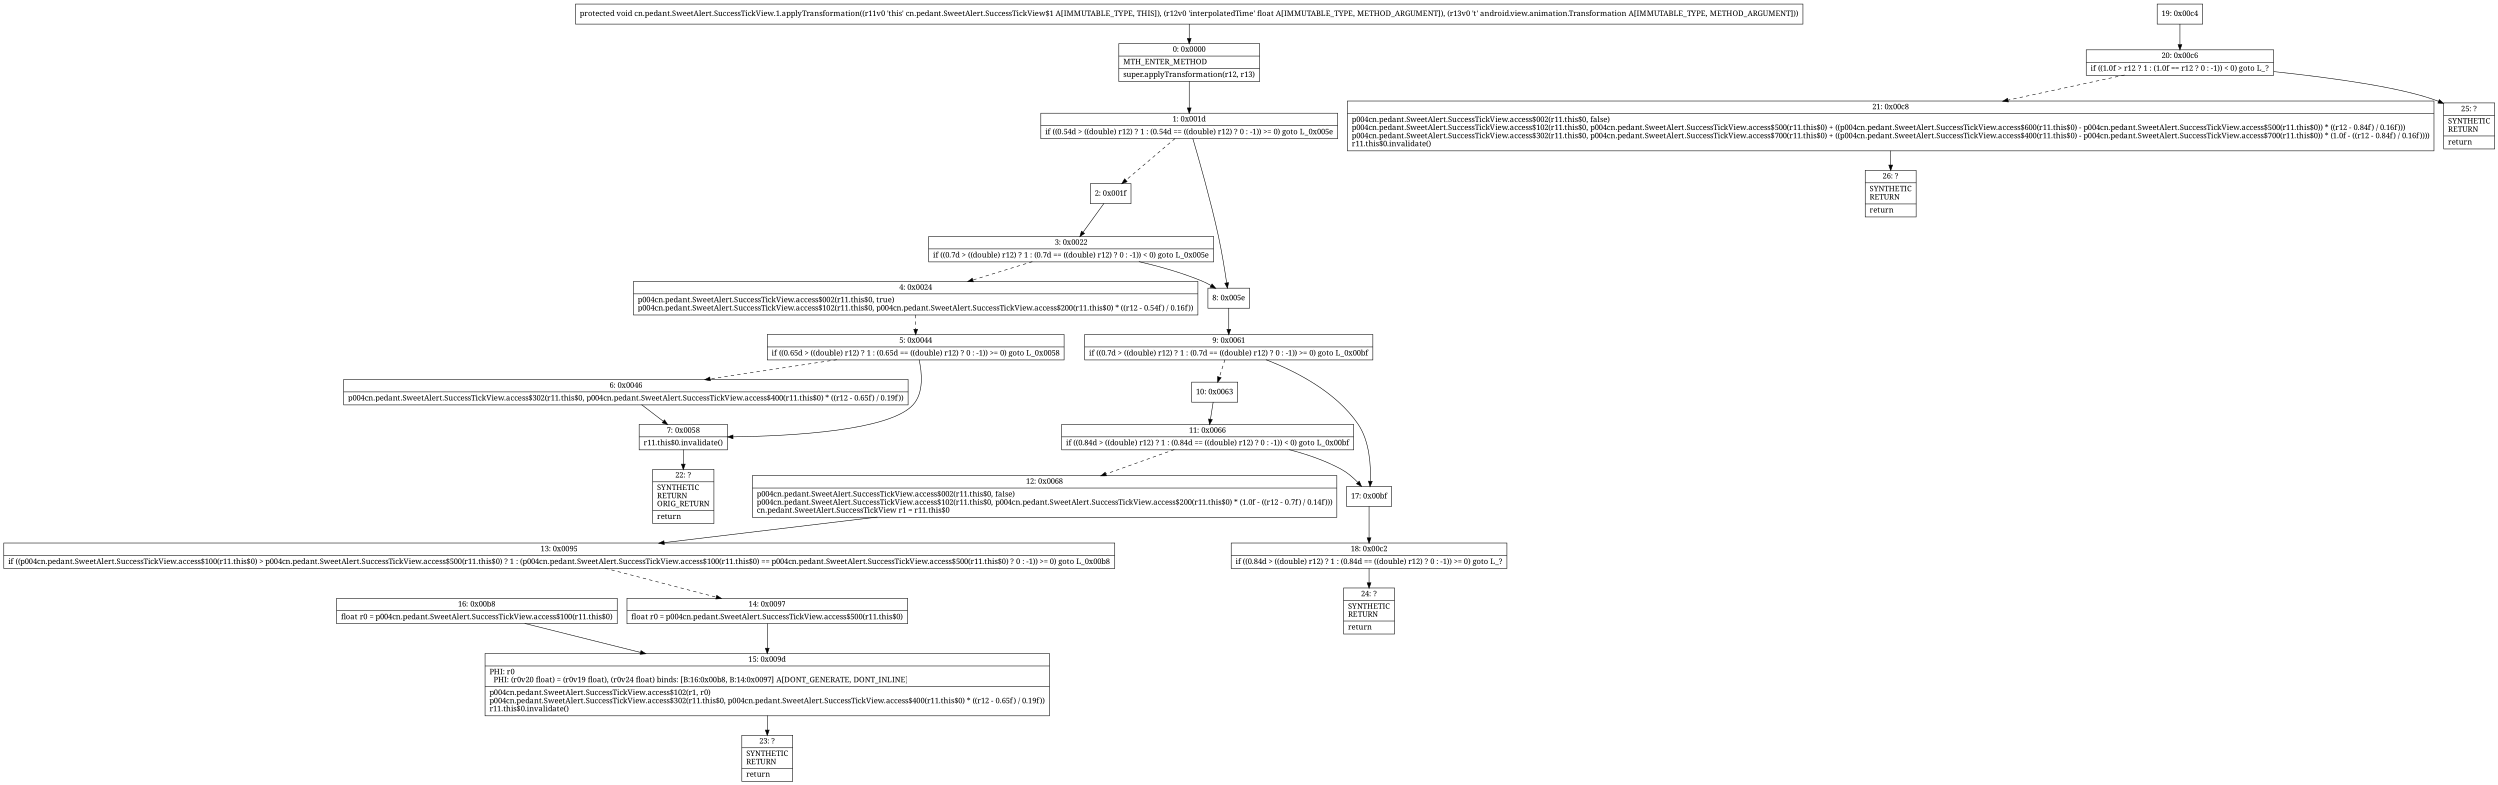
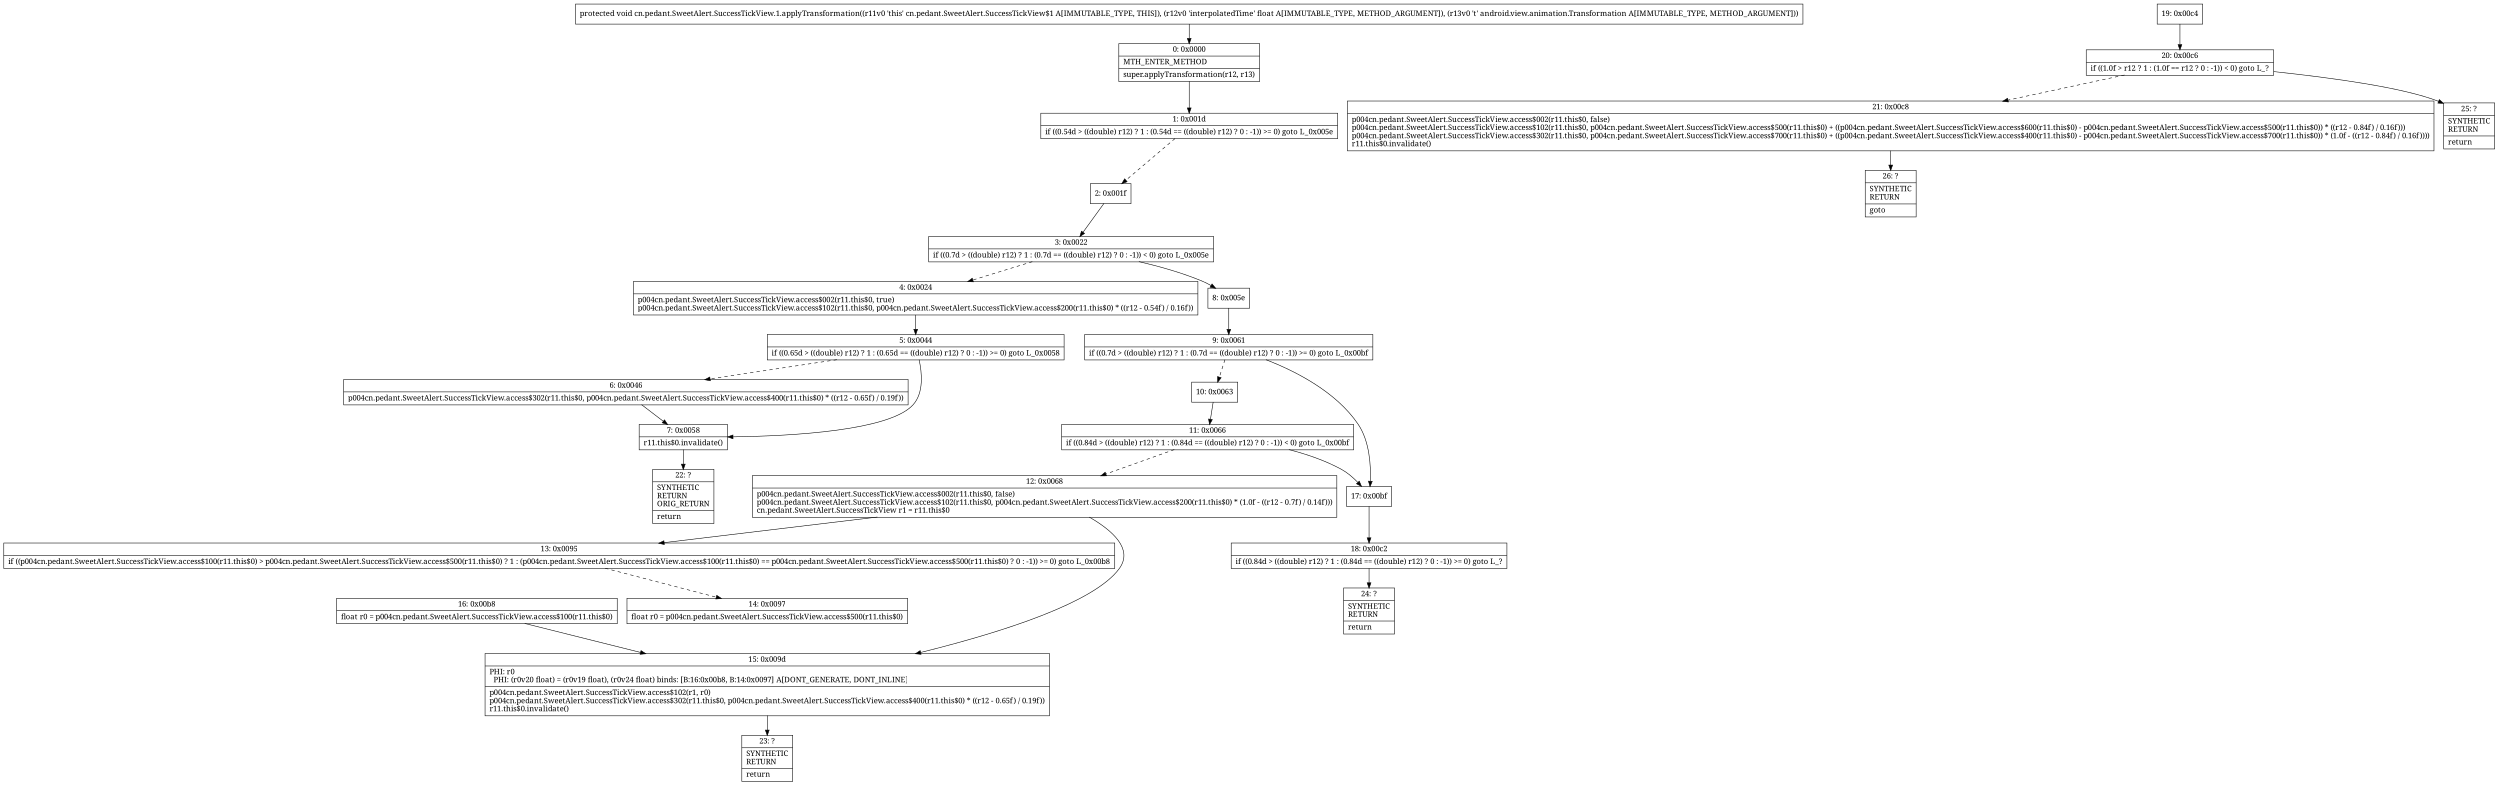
(1212, 210) -> none
(1882, 210) -> (1878, 210)
(916, 322) -> (916, 322)
(767, 636) -> (1057, 609)
